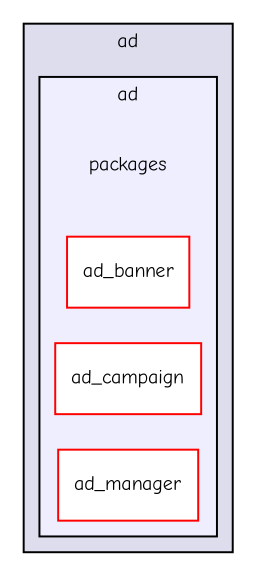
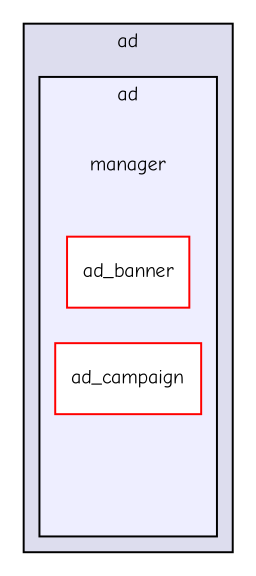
(128, 166) -> (128, 166)
(128, 485) -> none
